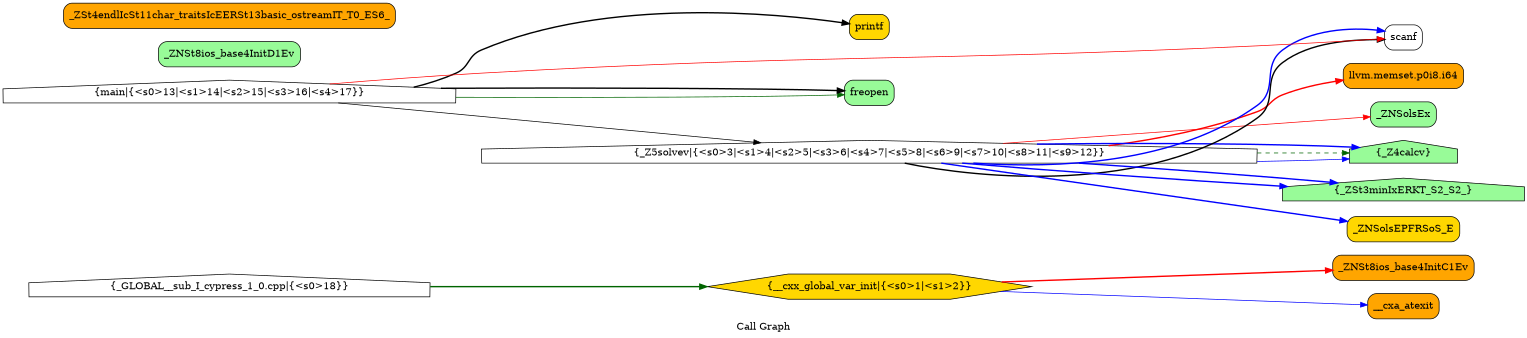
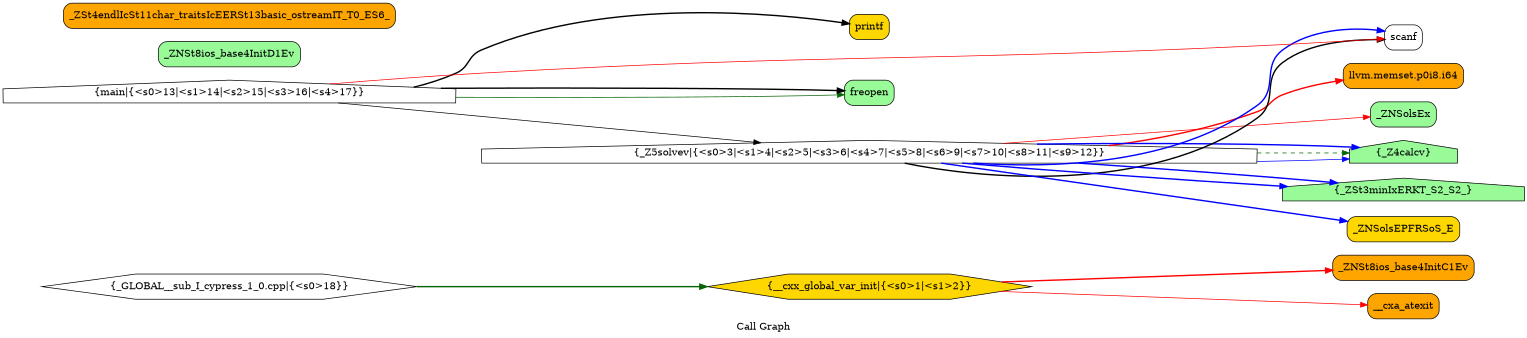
(229, 287) -> (229, 287)
(1181, 298) -> (1181, 298)
